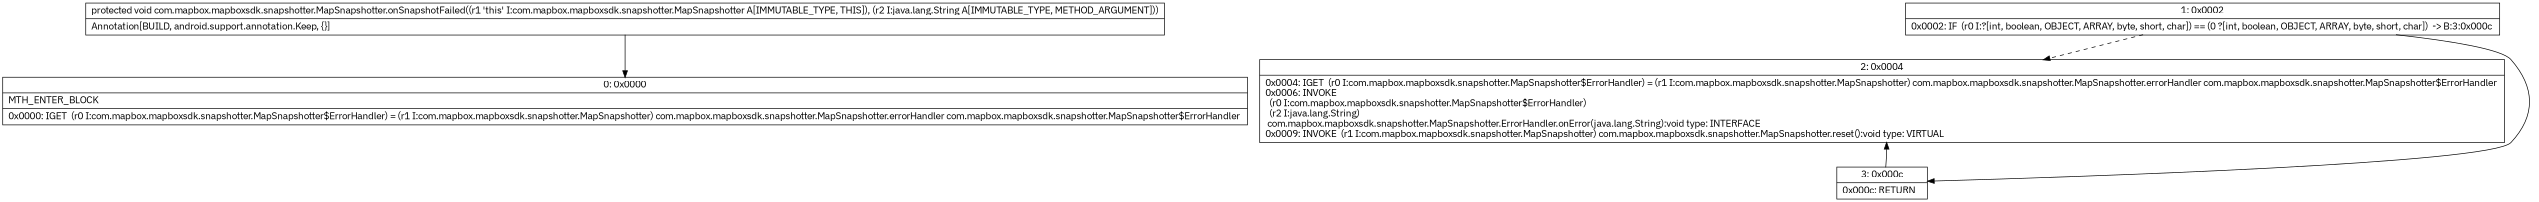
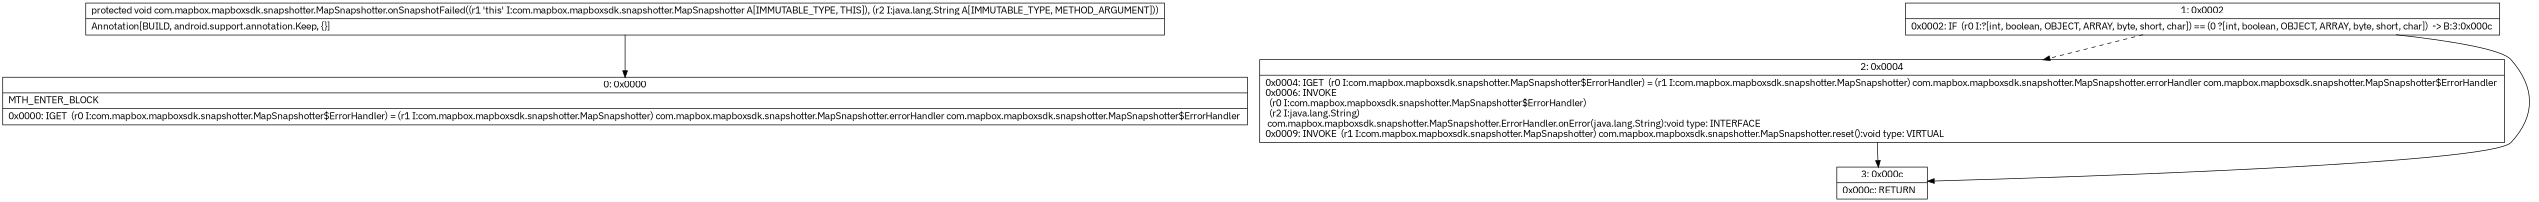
(1886, 158) -> (1878, 151)
